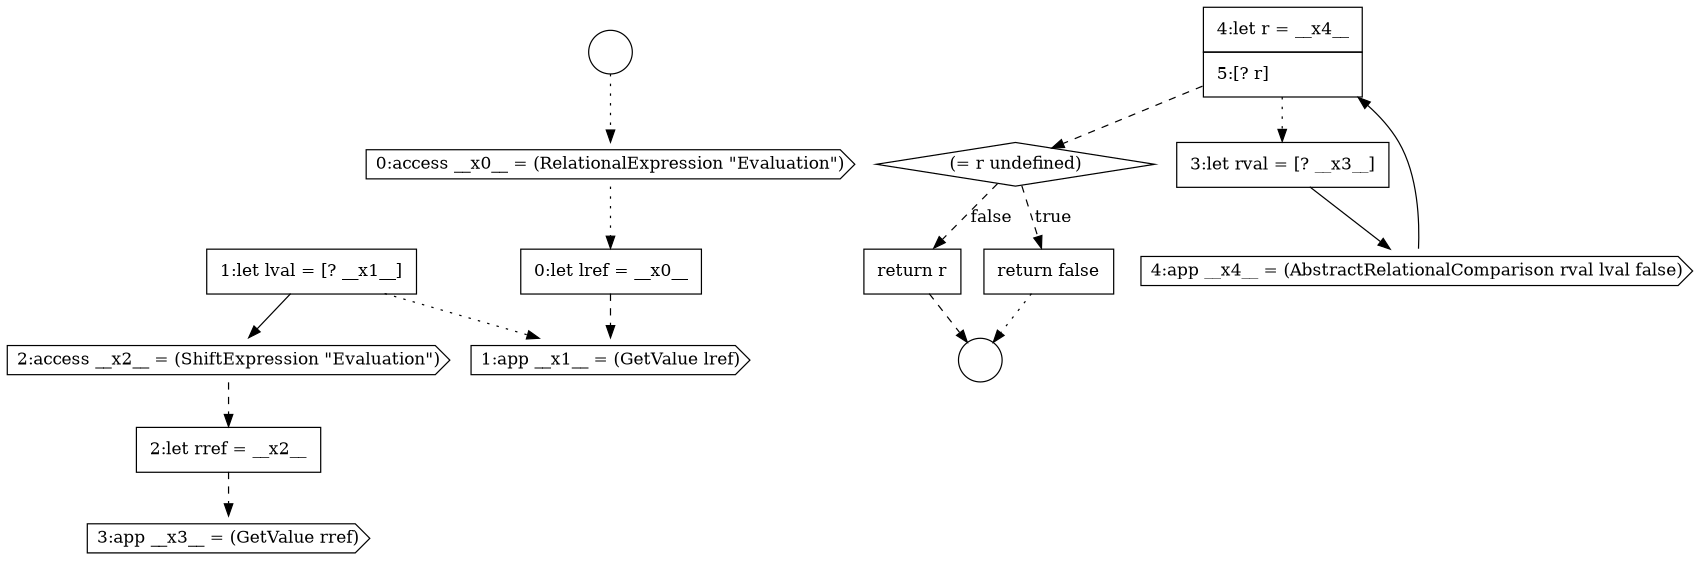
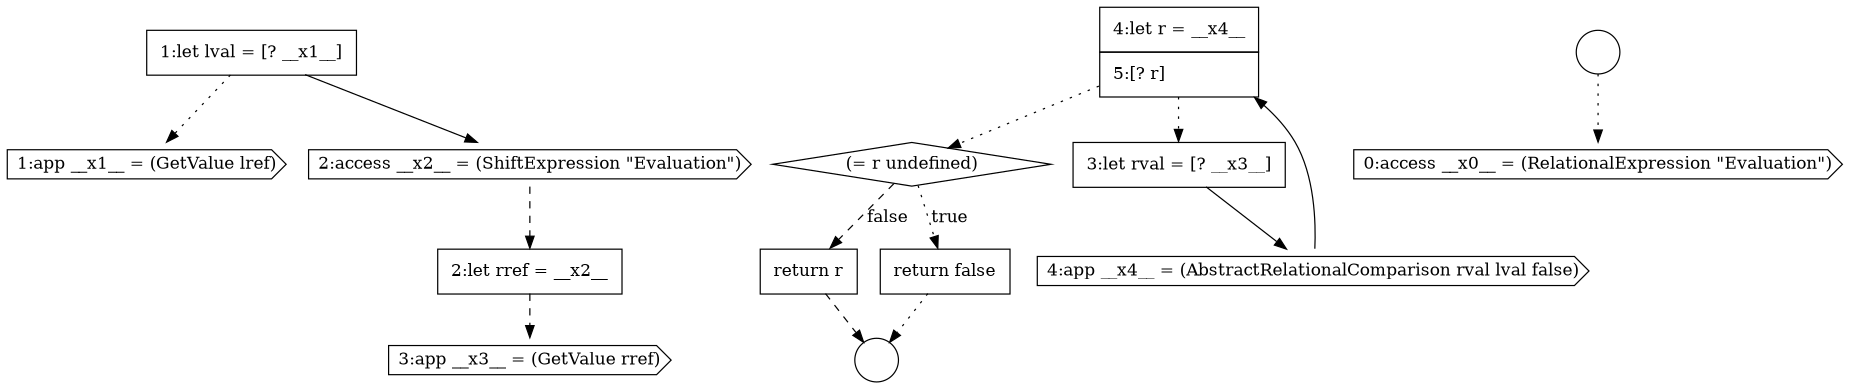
(1133, 115) -> (1029, 115)
(1030, 211) -> (926, 211)
(610, 271) -> none
